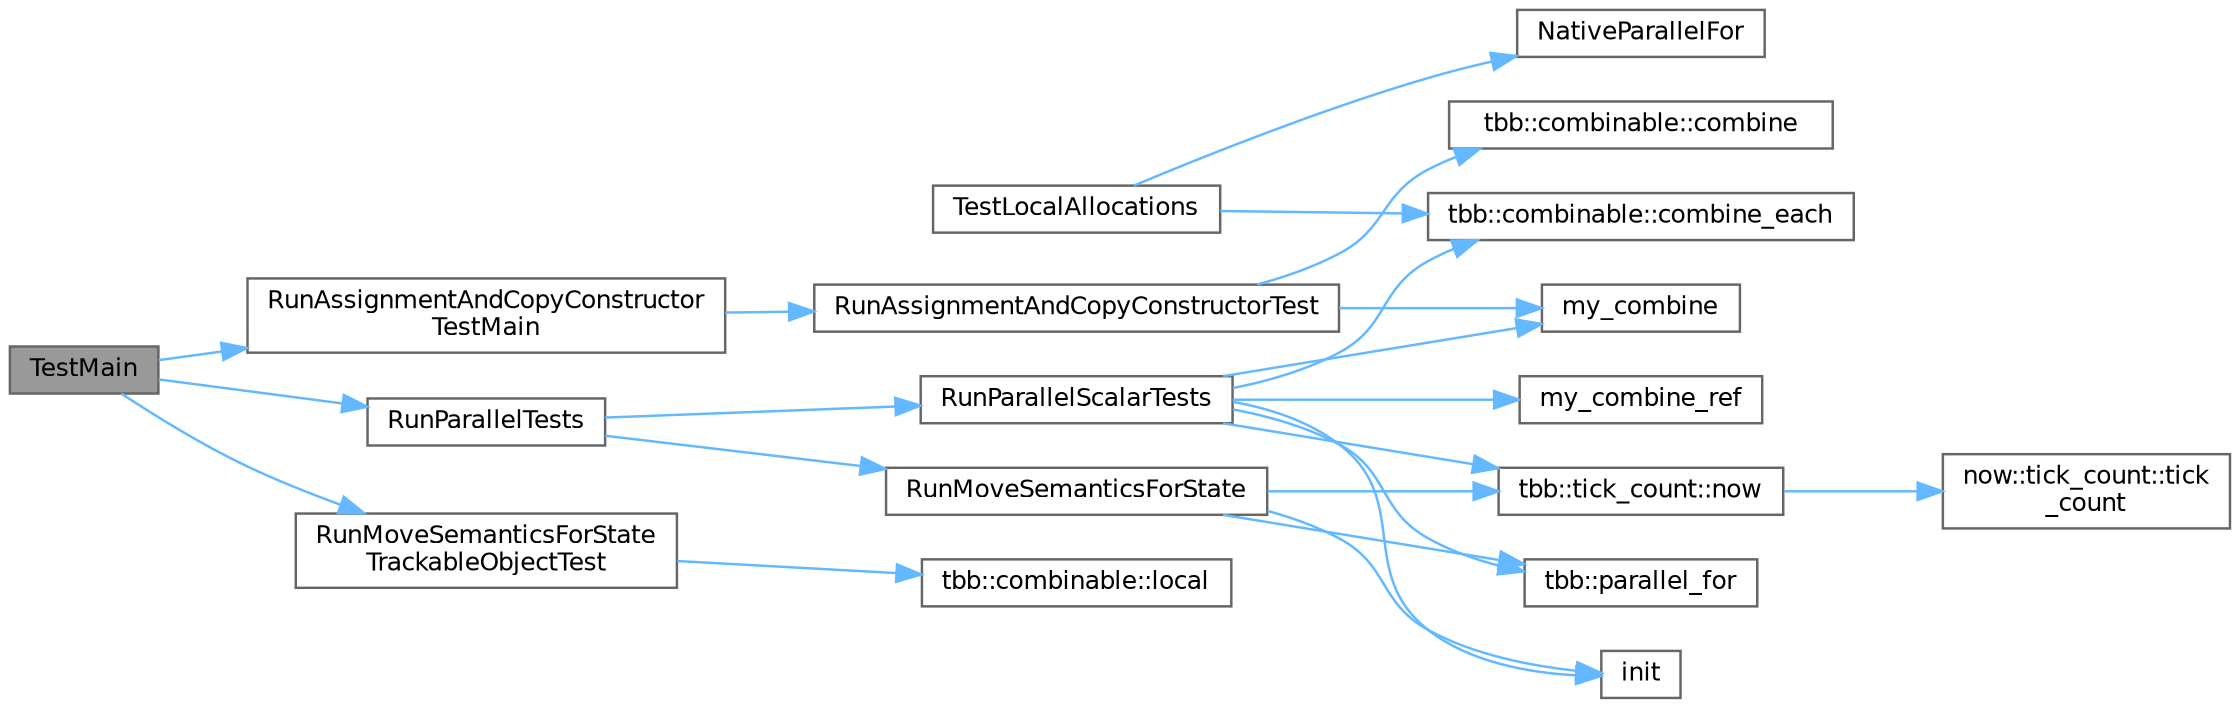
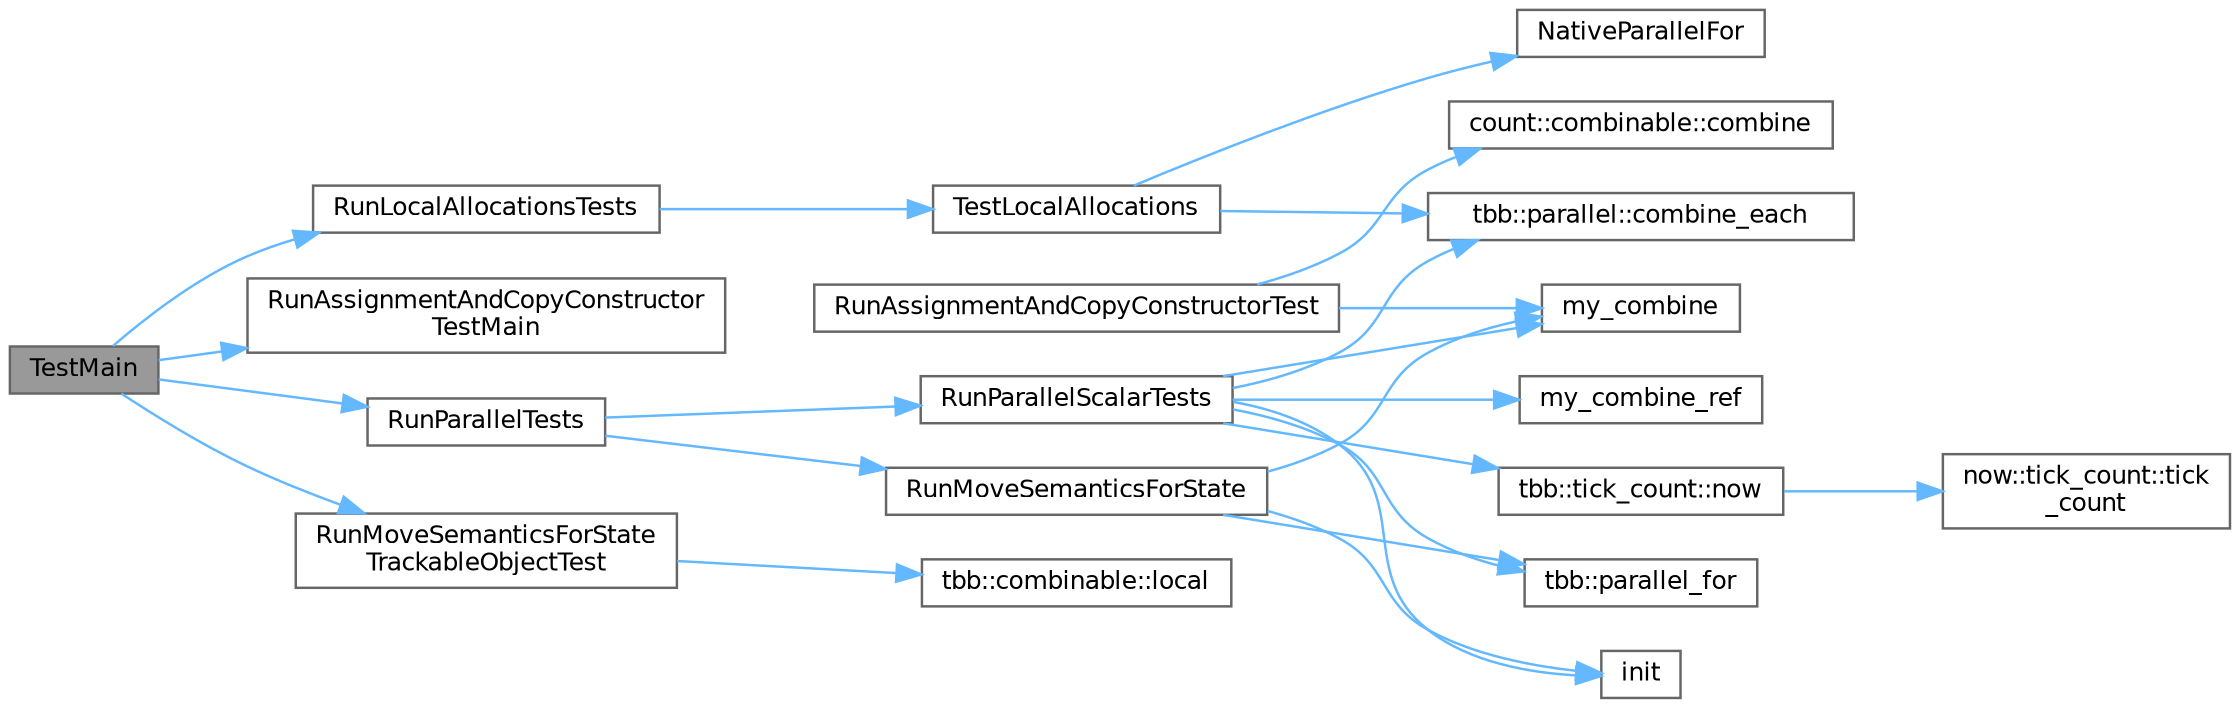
(1641, 125) -> (1641, 125)
none -> (486, 209)
(1641, 217) -> (1641, 217)
(757, 312) -> none
(1355, 491) -> (1397, 379)
